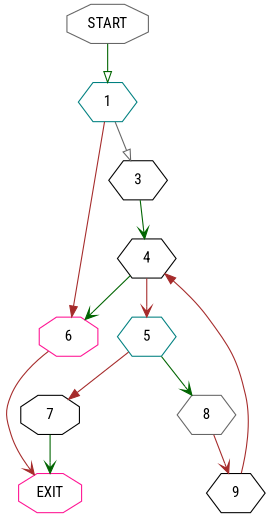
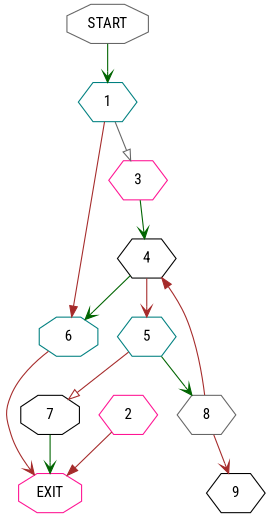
(108, 58) -> (108, 58)
(138, 180) -> (138, 180)
(69, 337) -> (69, 337)
(238, 367) -> (193, 338)
(103, 372) -> (103, 372)
none -> (128, 415)
